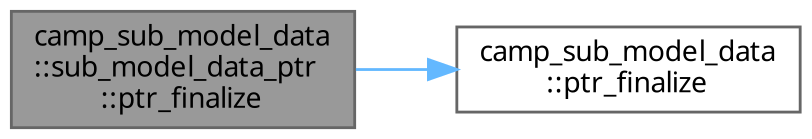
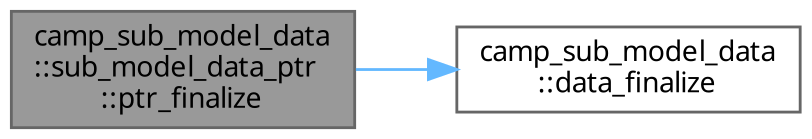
(629, 70) -> (629, 70)
